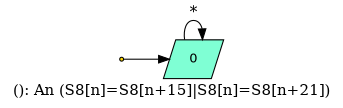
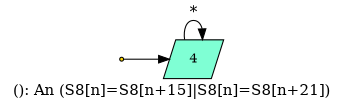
(194, 59) -> (194, 59)
